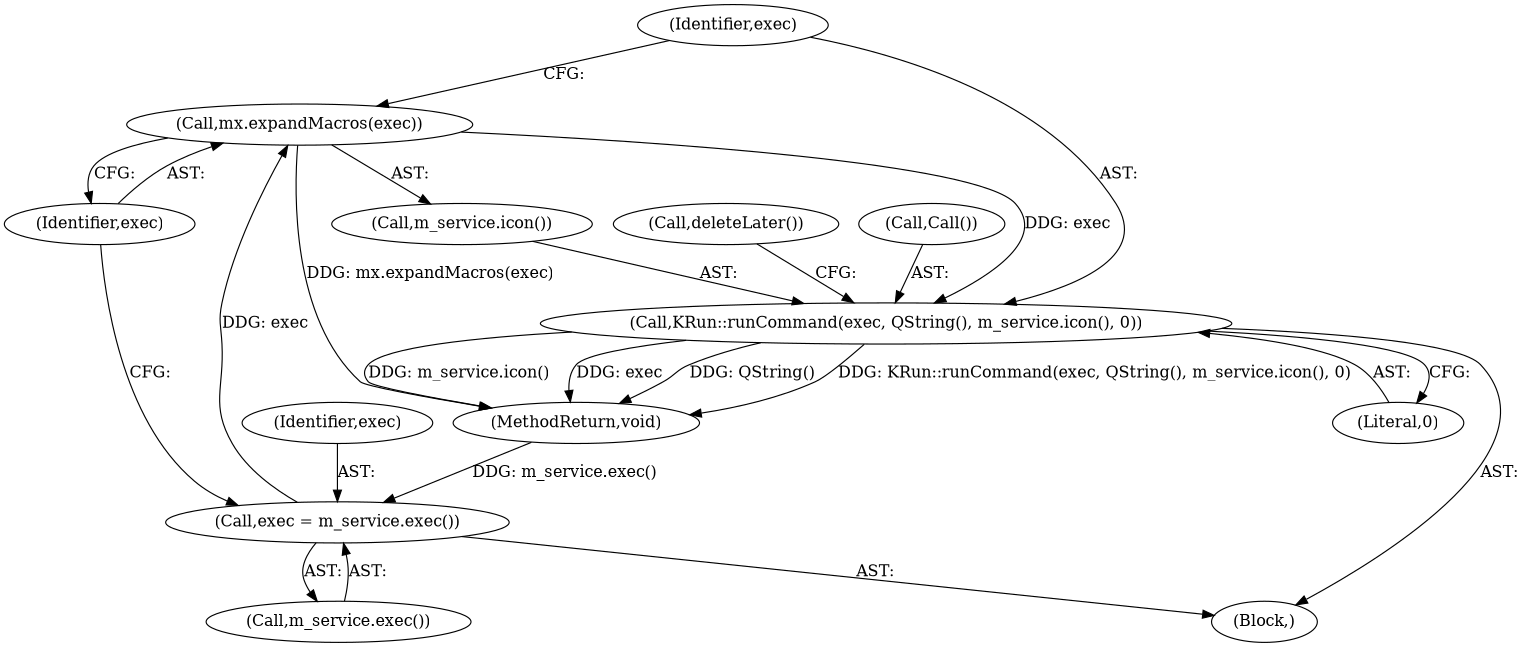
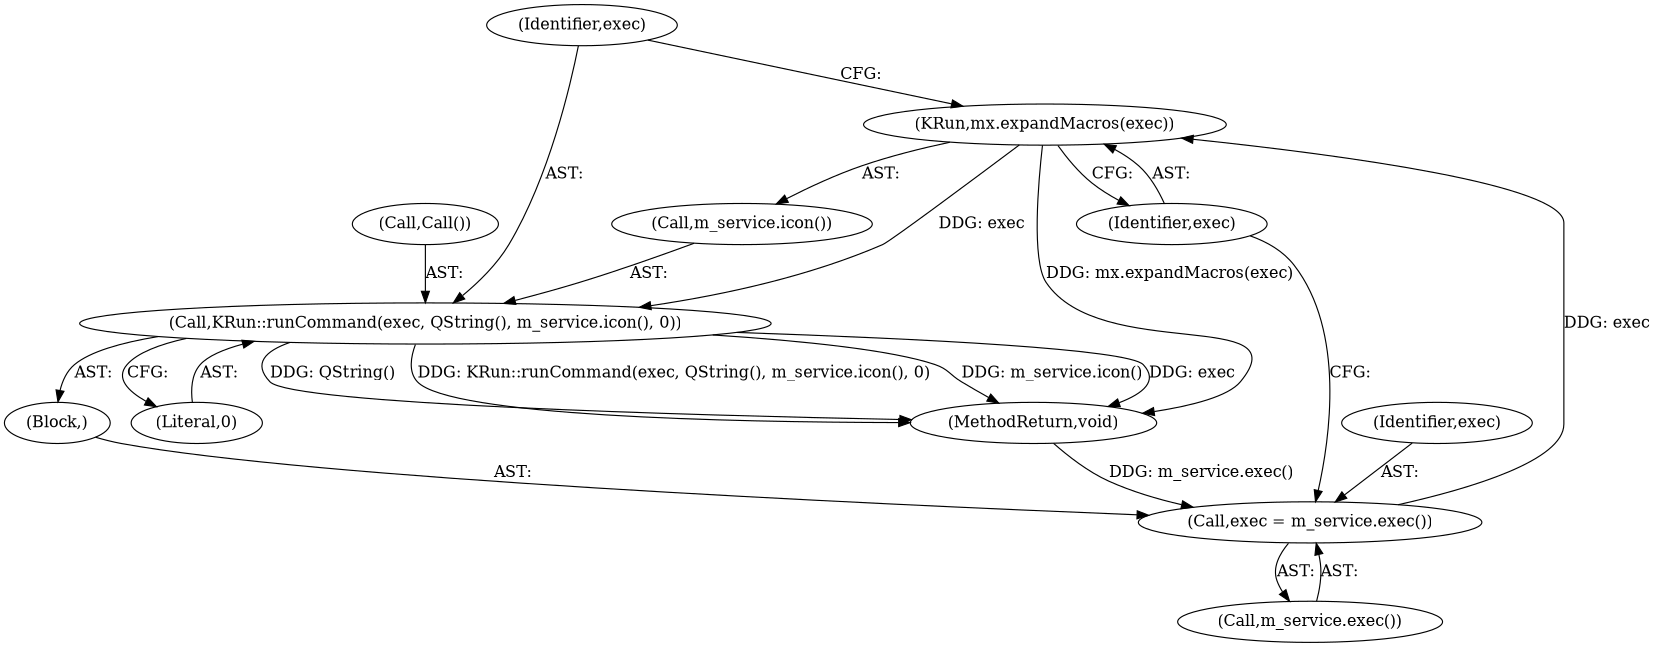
(300, 125) -> (1045, 125)
(726, 224) -> none
(832, 575) -> (615, 489)
